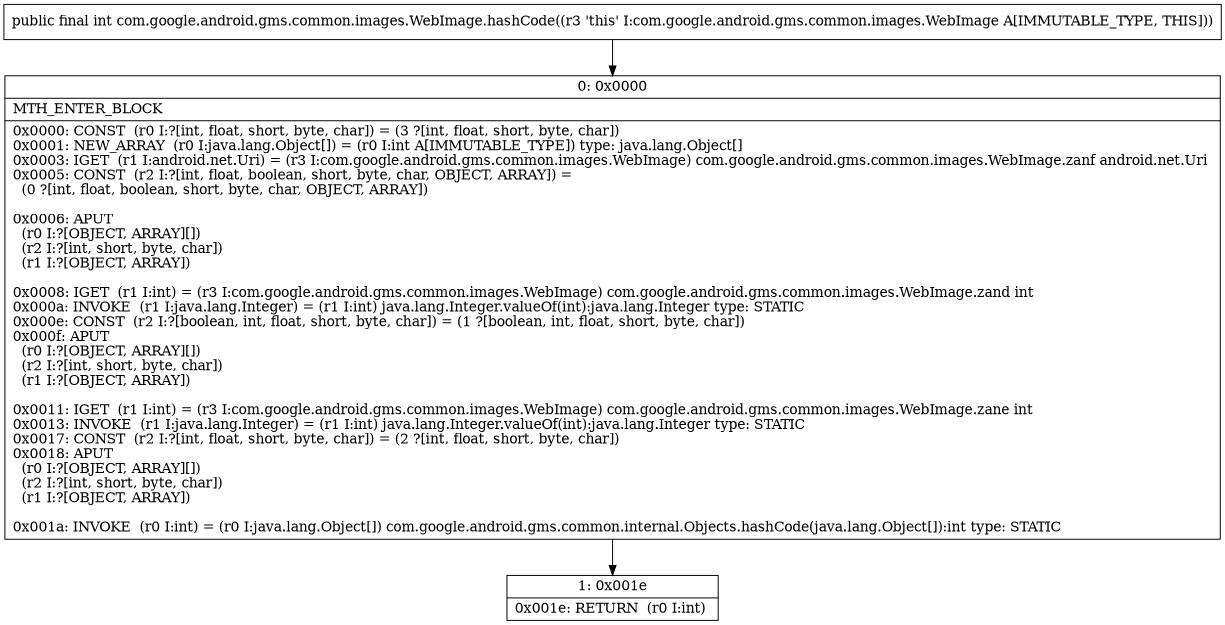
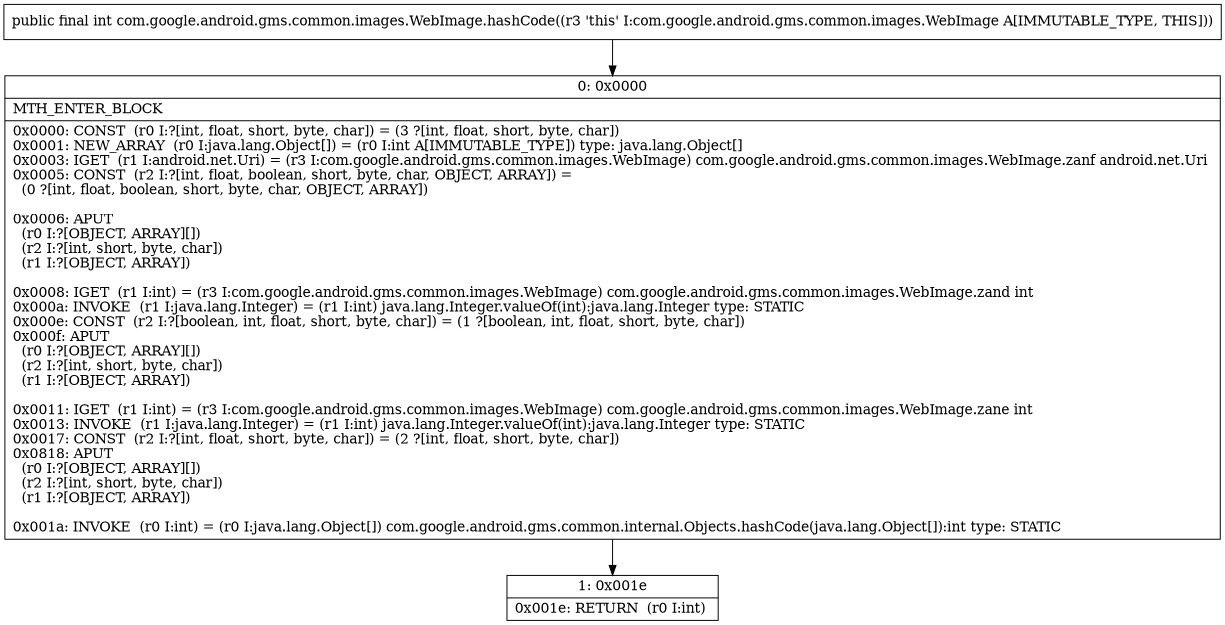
(67, 454) -> (67, 454)
